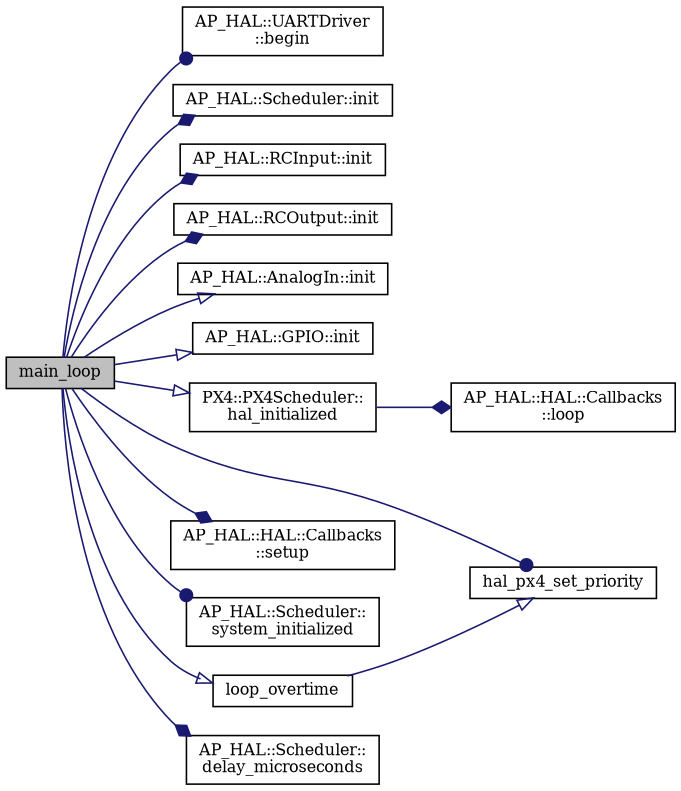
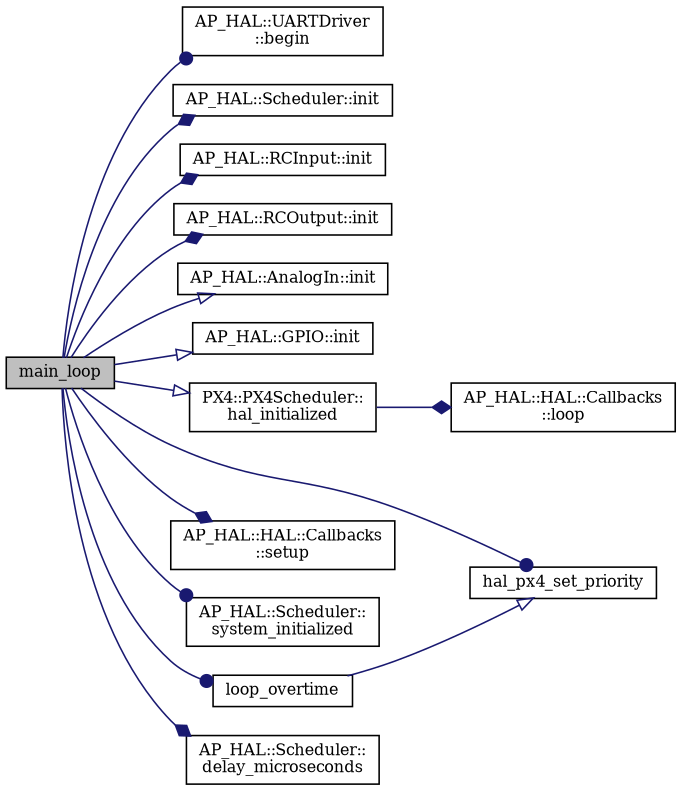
(100, 551) -> (100, 551)
